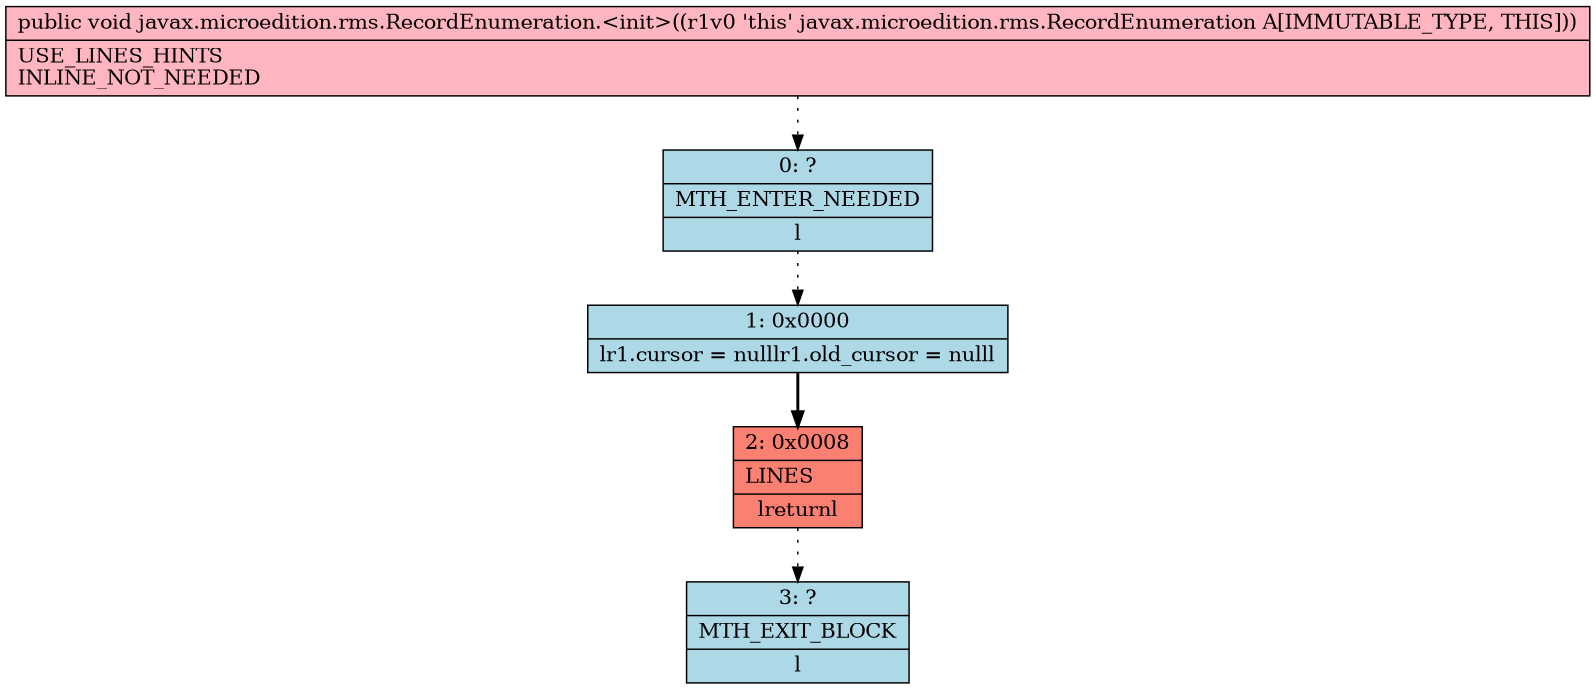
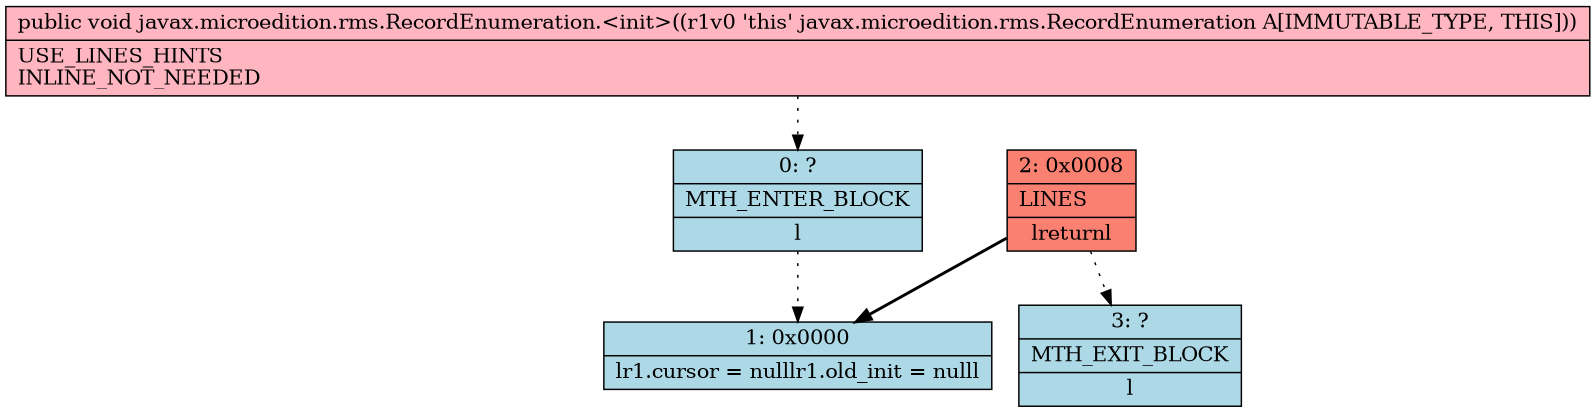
(798, 200) -> (798, 200)
(798, 355) -> (798, 372)
(798, 392) -> (938, 276)
